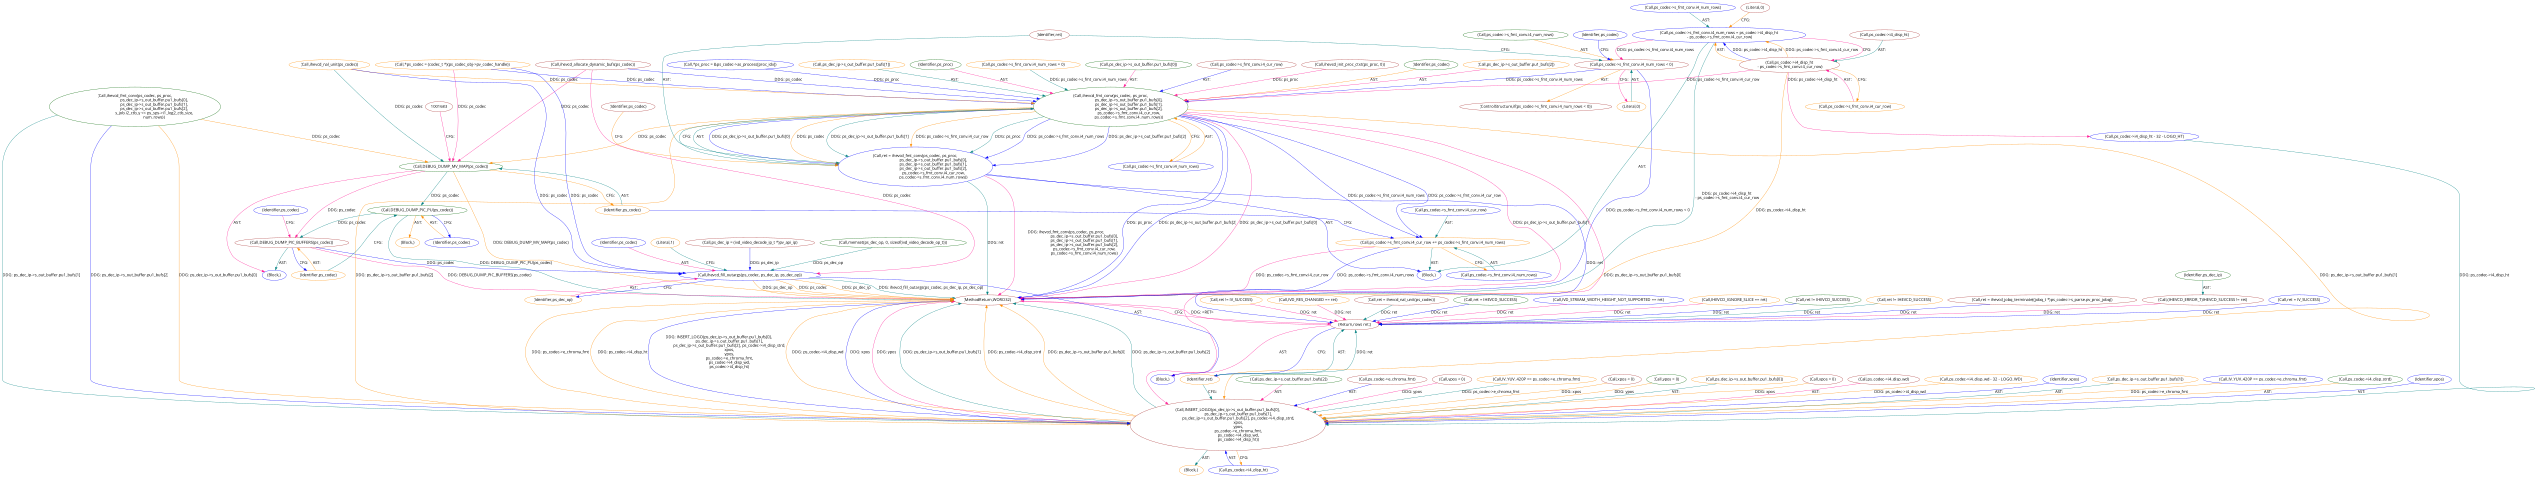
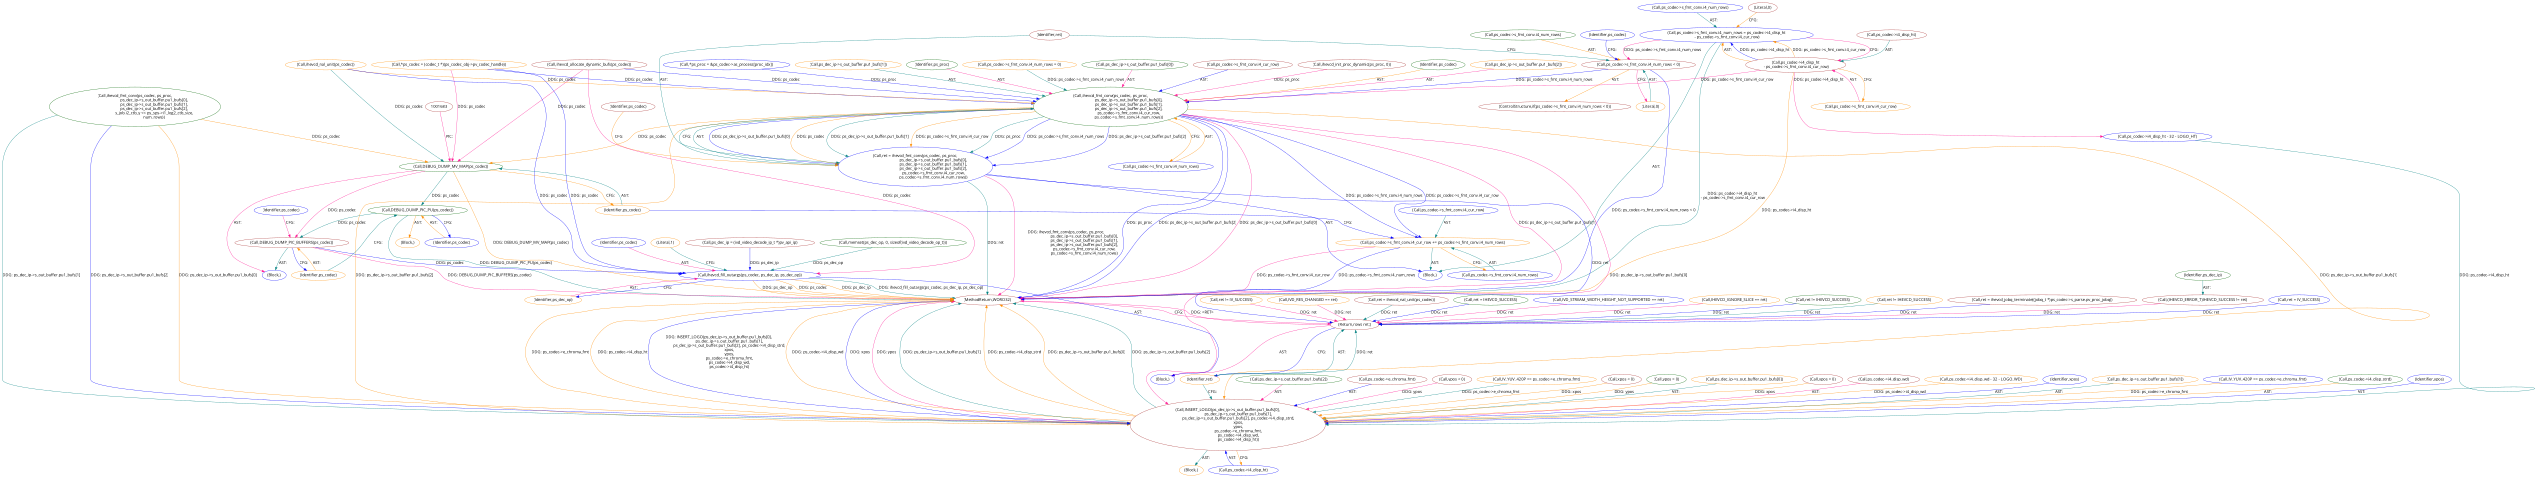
(1350, 65) -> (1352, 65)
(451, 137) -> (450, 137)
